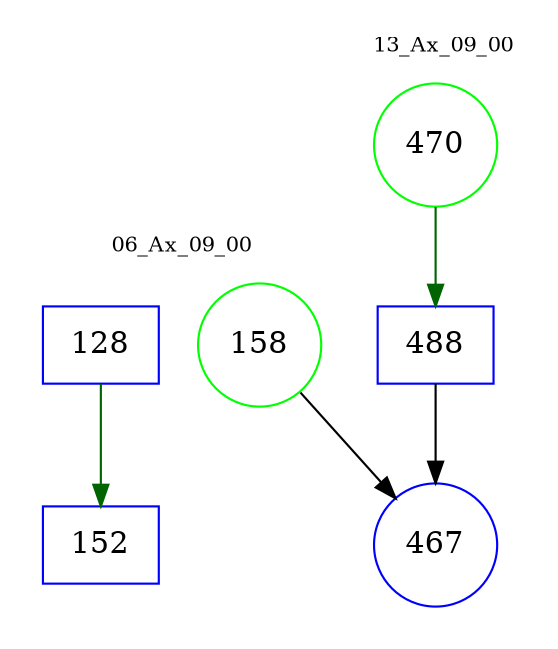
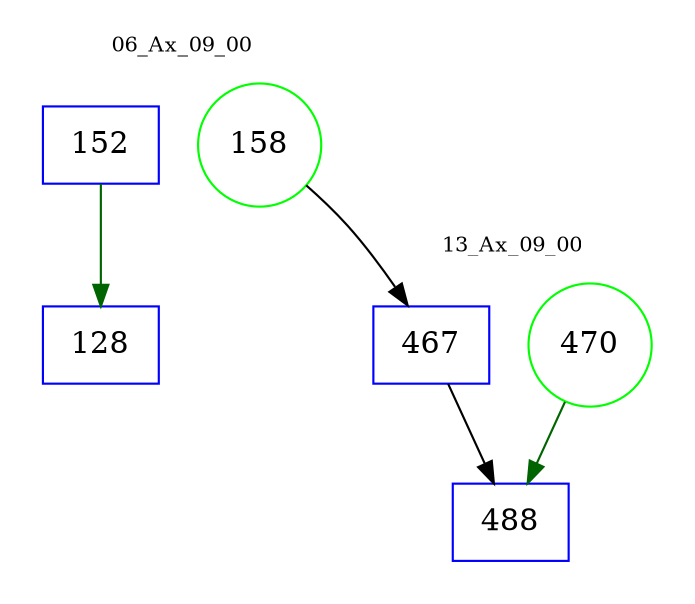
(436, 423) -> (466, 424)
(101, 434) -> (101, 234)
(436, 545) -> (431, 345)
